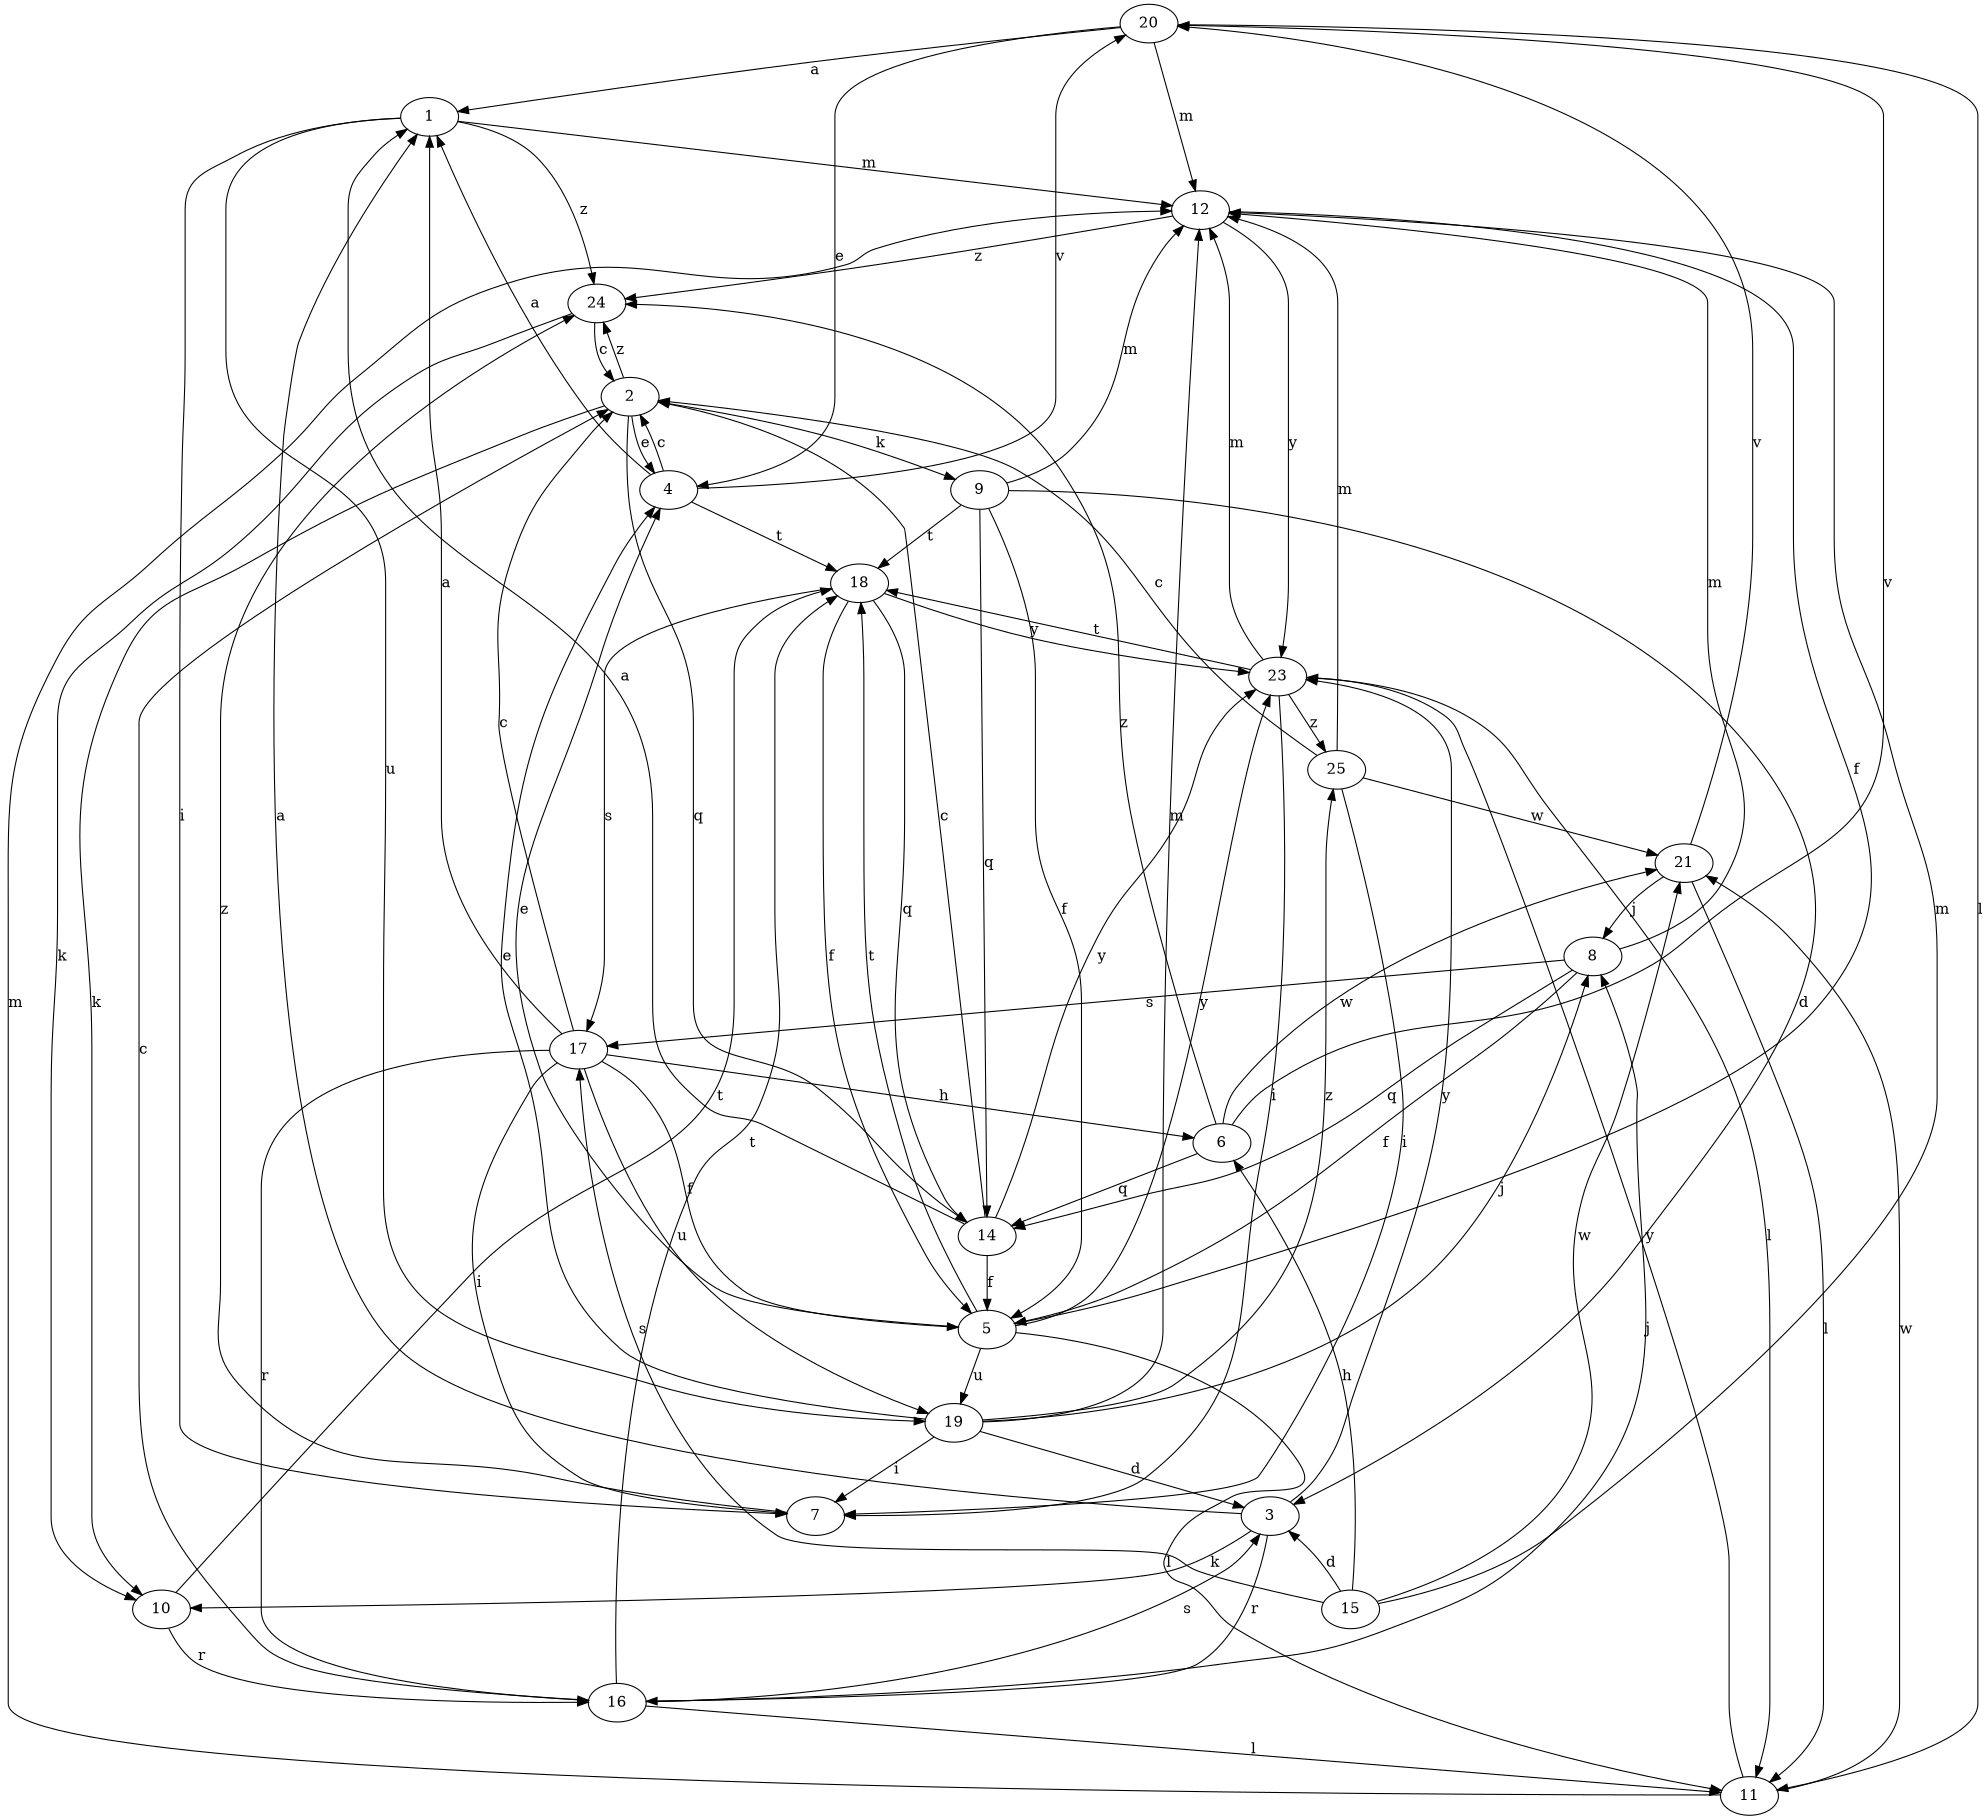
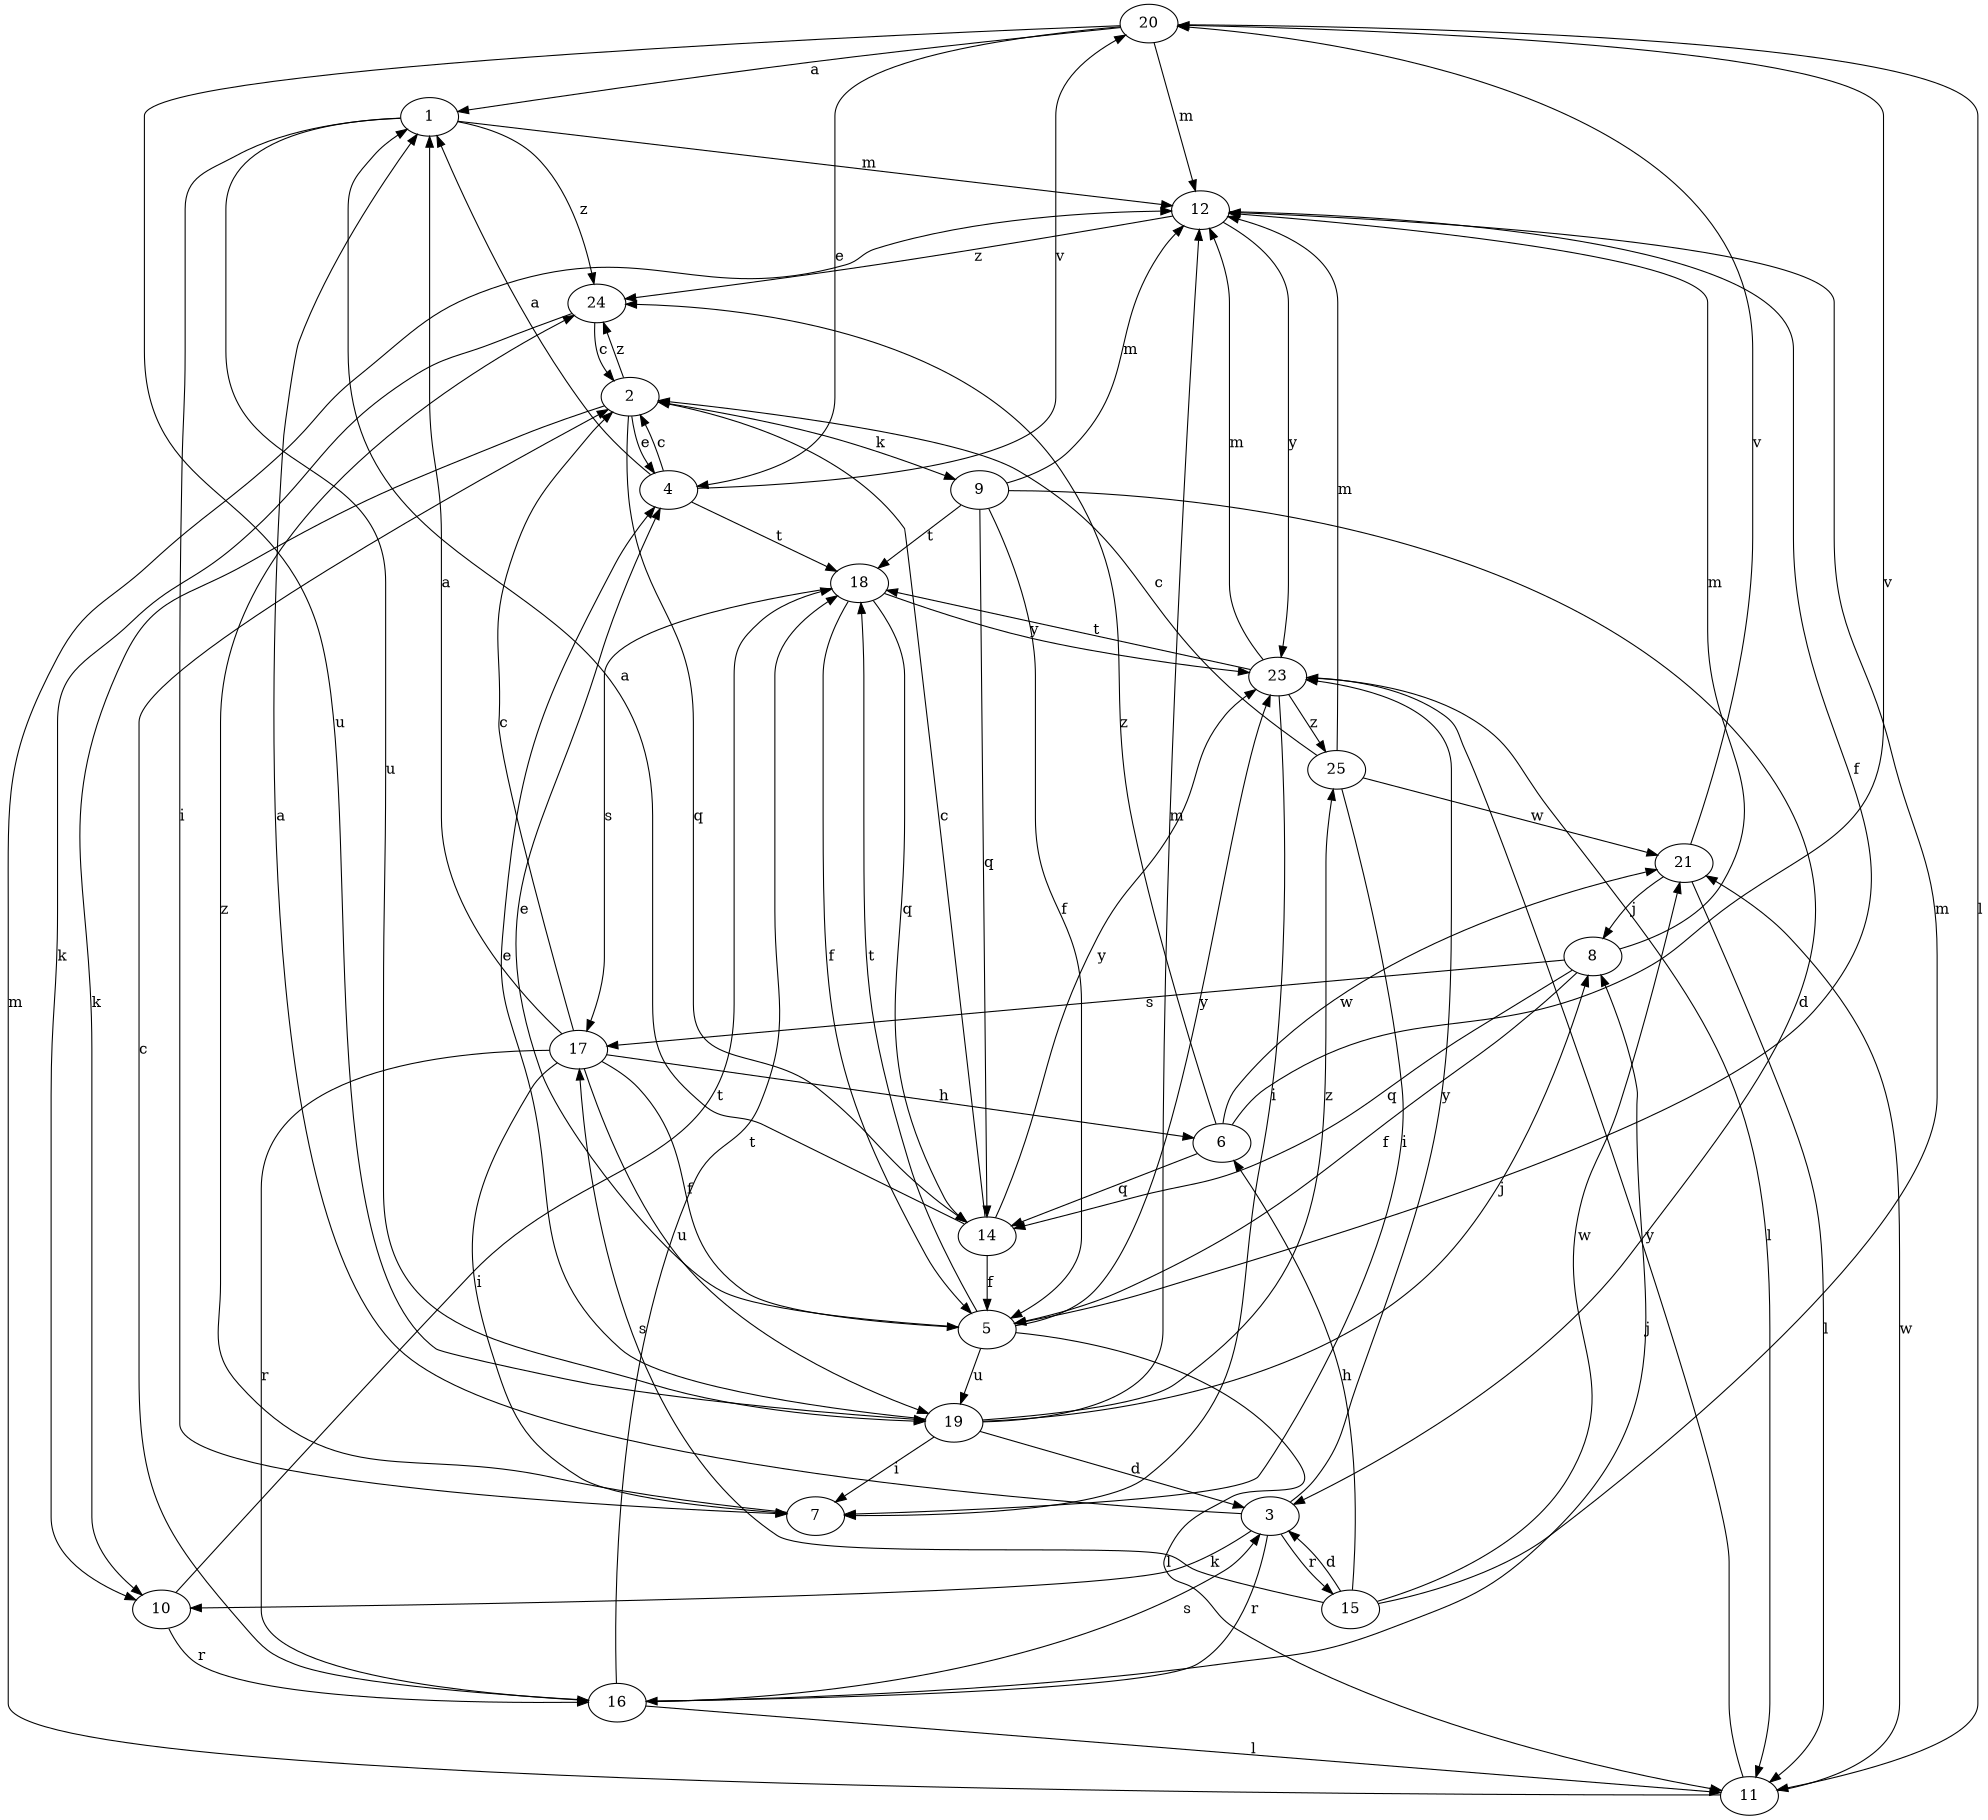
none -> (174, 447)
none -> (1301, 1562)
